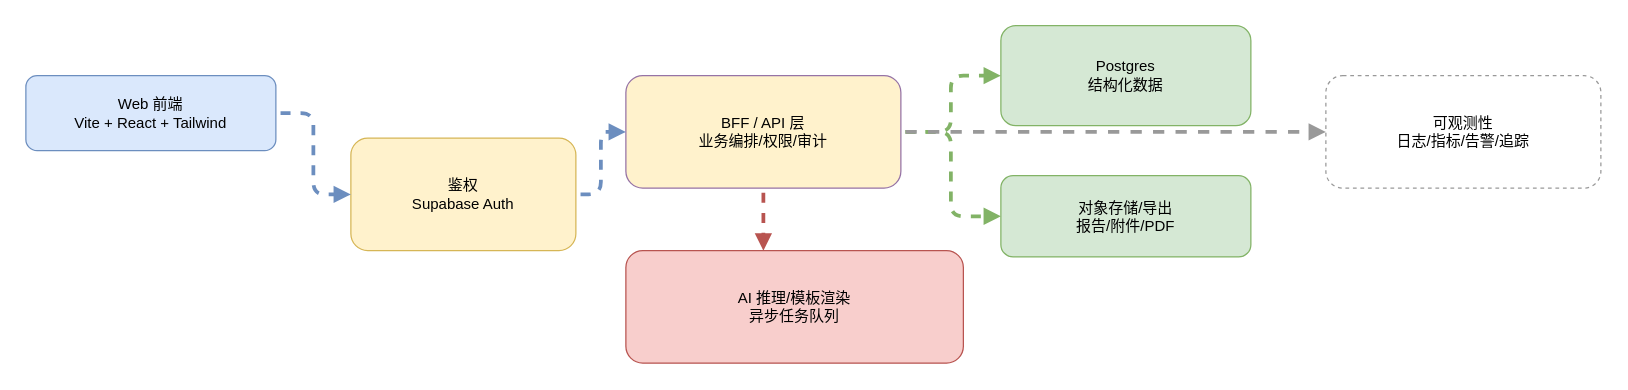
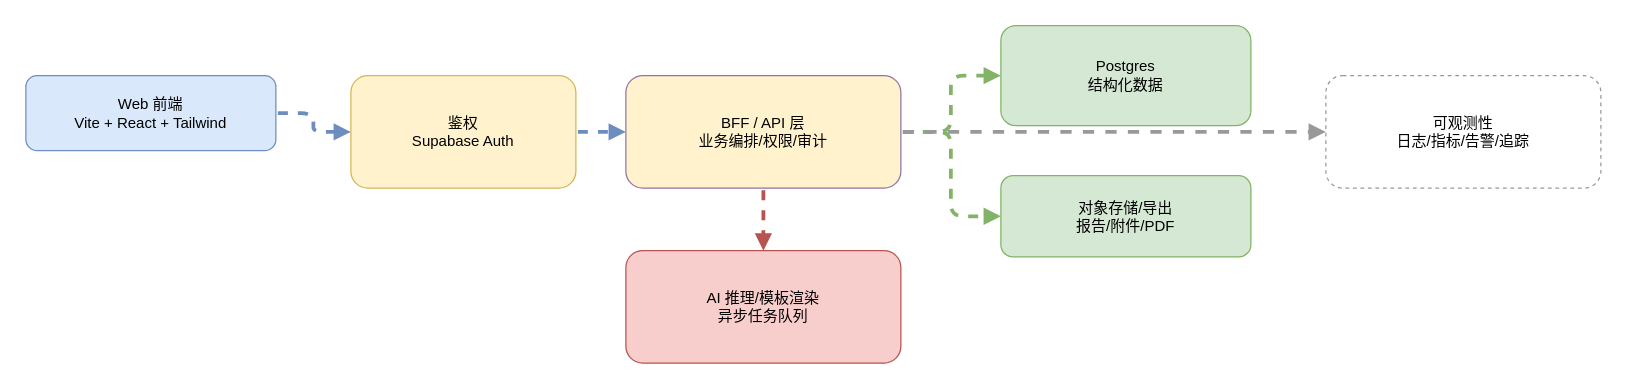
(463, 194) -> (463, 132)
(794, 307) -> (763, 307)
